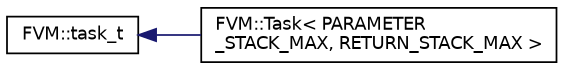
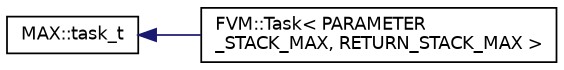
(73, 35) -> (73, 35)
